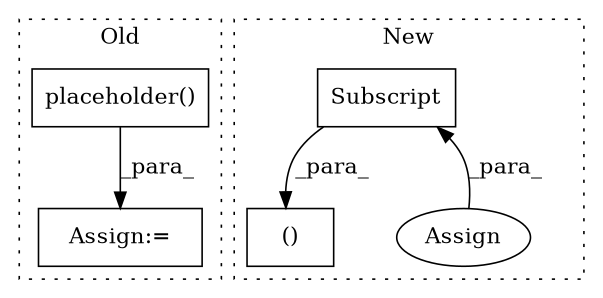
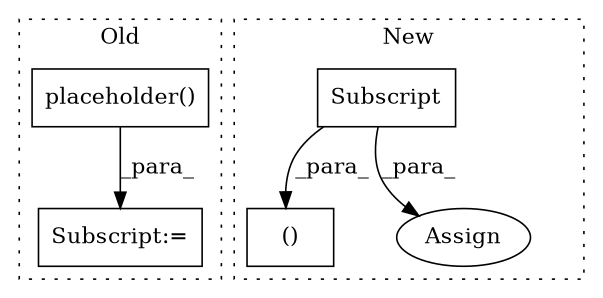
(467, 171) -> (378, 171)
(120, 237) -> (120, 237)
